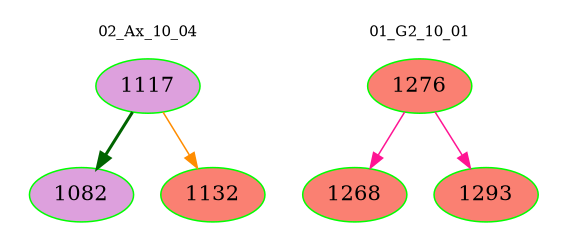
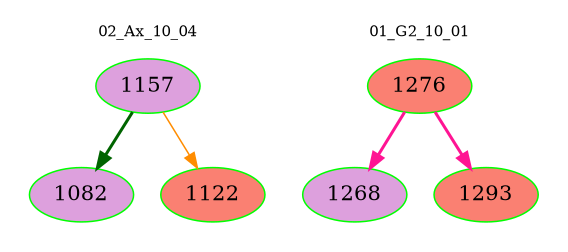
(148, 86) -> (148, 86)
(391, 134) -> (391, 134)
(449, 134) -> (449, 134)
(213, 195) -> (213, 195)
(355, 195) -> (355, 195)
